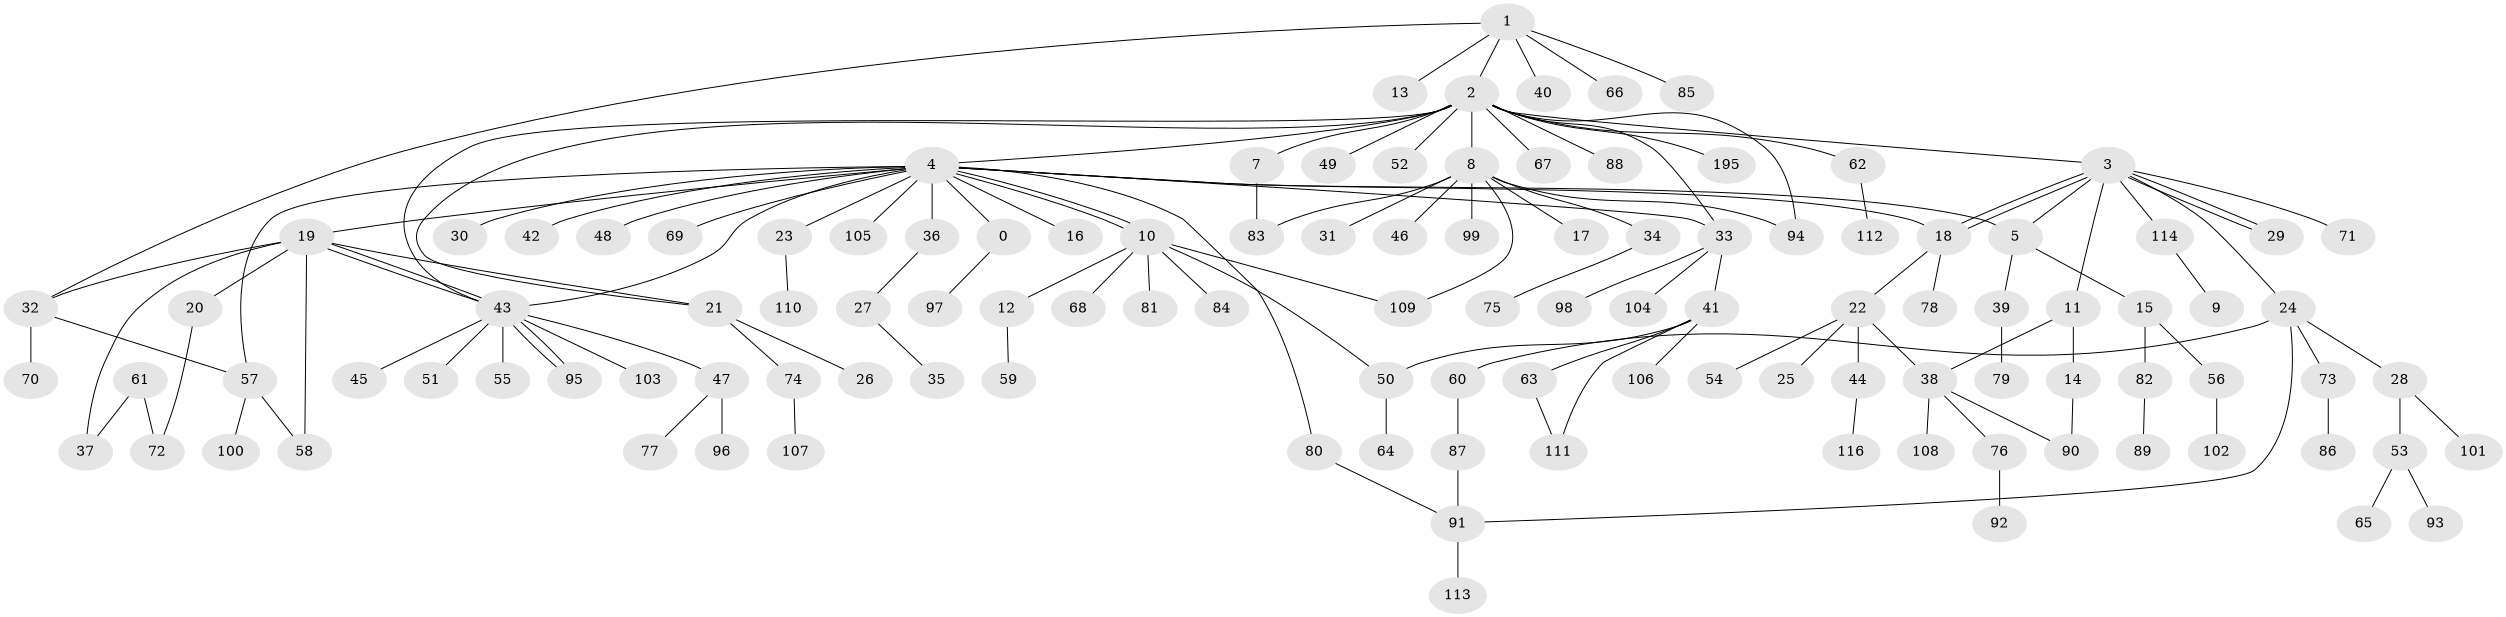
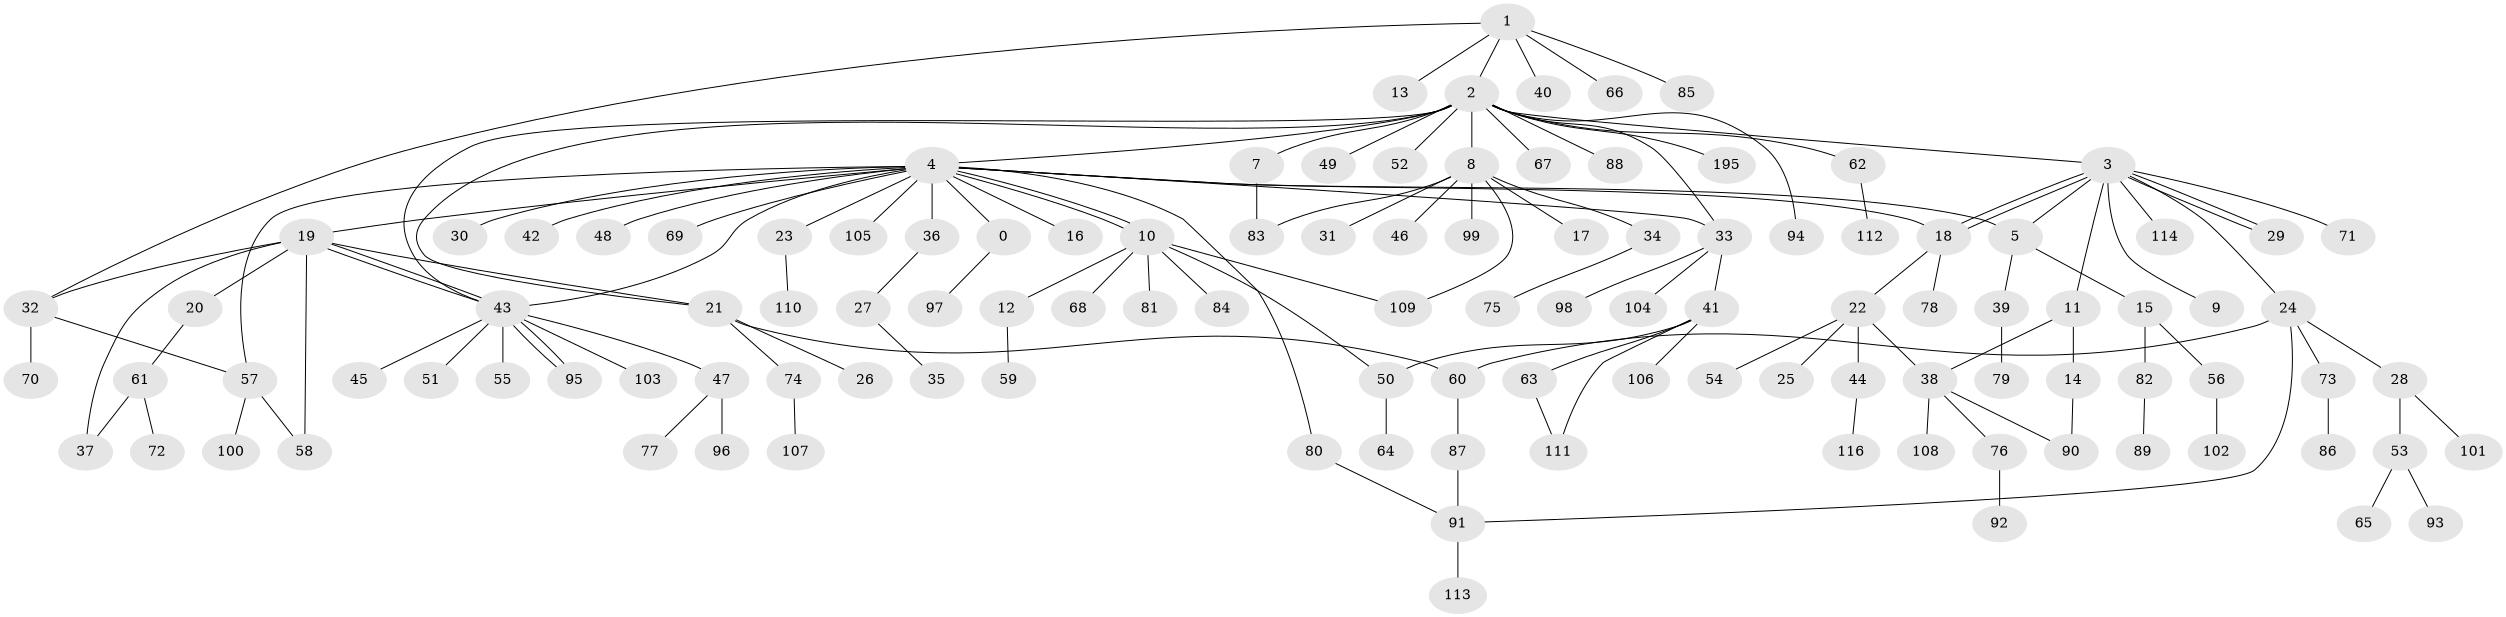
(1634, 201) -> none
(2191, 273) -> (2129, 257)
none -> (1086, 345)
(181, 381) -> (168, 345)
